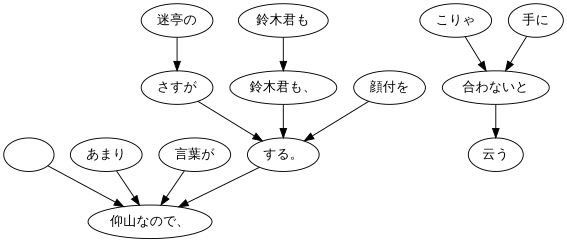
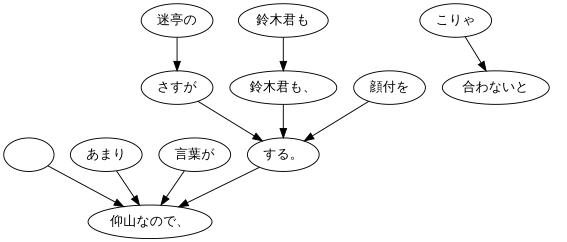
(536, 21) -> none
(496, 155) -> none
